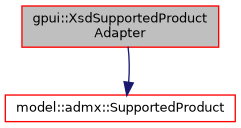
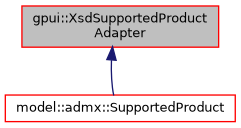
(129, 64) -> (112, 78)
